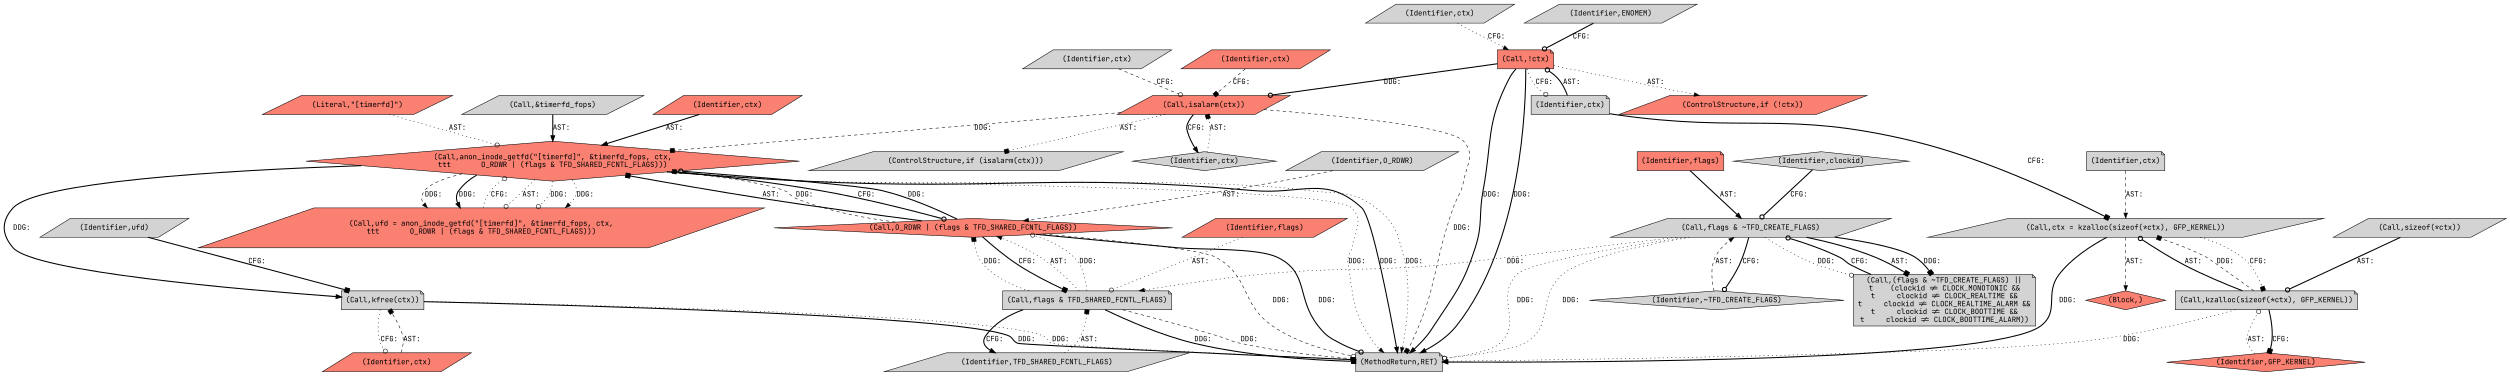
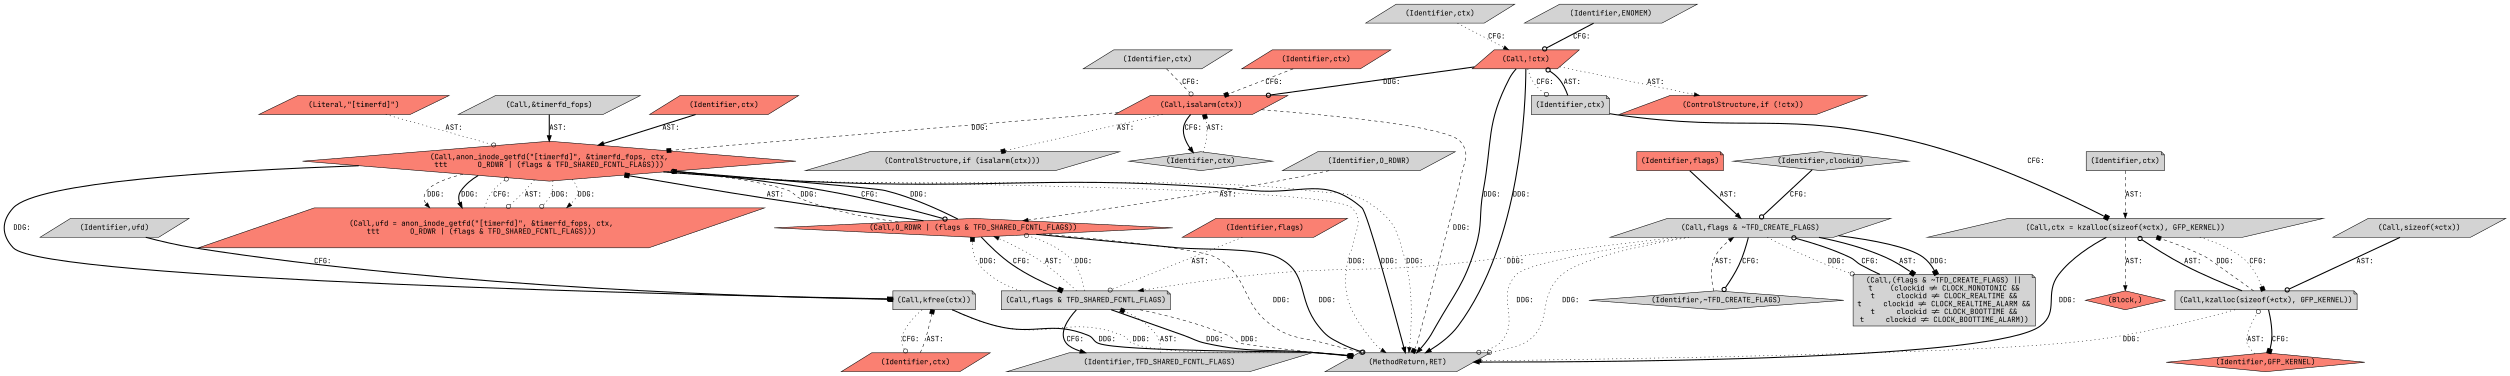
(1526, 59) -> (1526, 59)
(1399, 362) -> (1408, 362)
